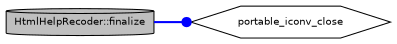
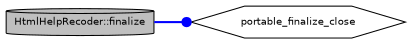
(291, 22) -> (298, 22)
